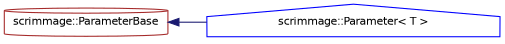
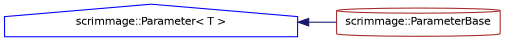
(193, 22) -> (323, 22)
